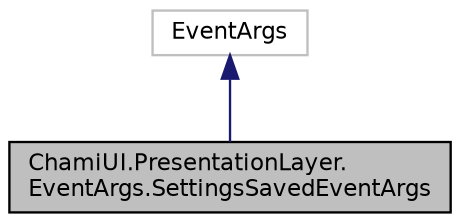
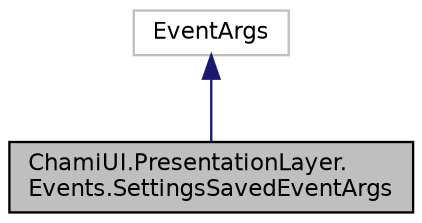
(230, 177) -> (211, 177)
